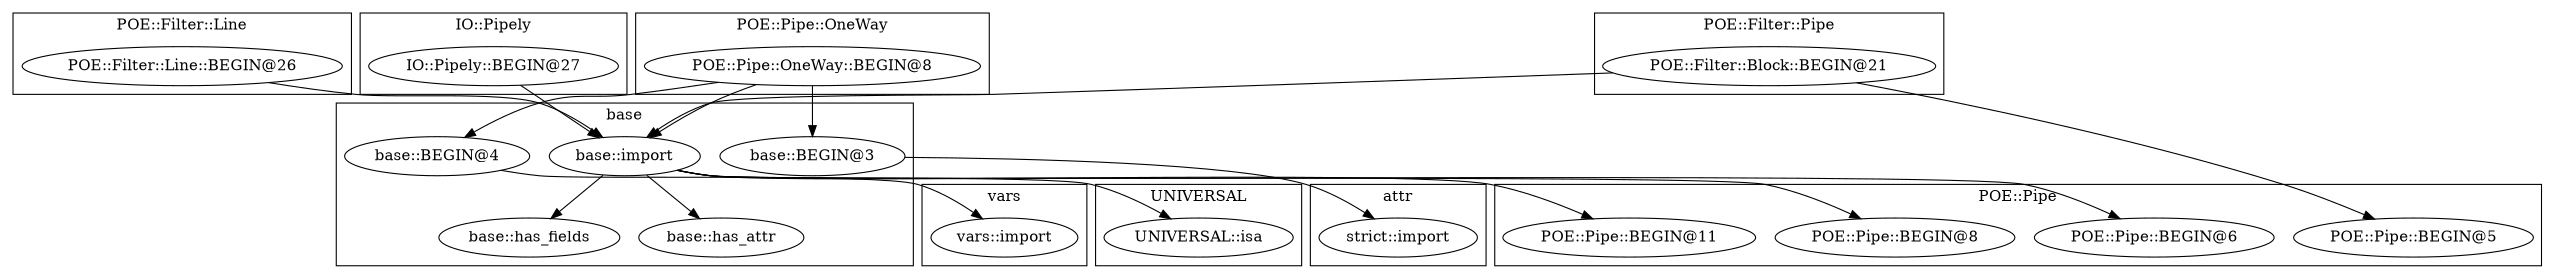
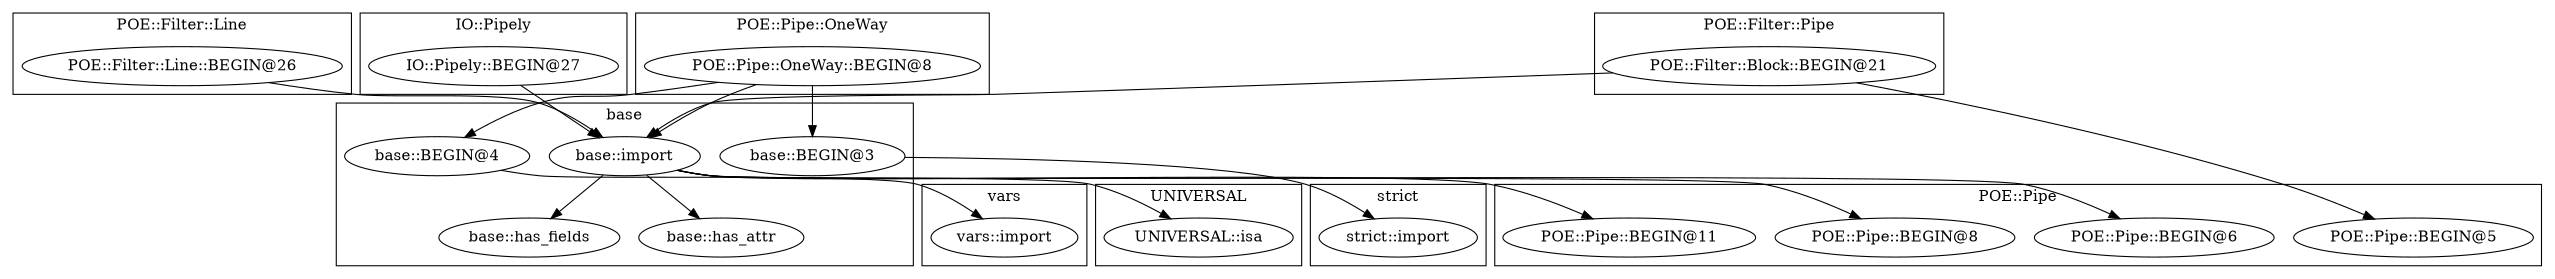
(1398, 197) -> (1398, 197)
